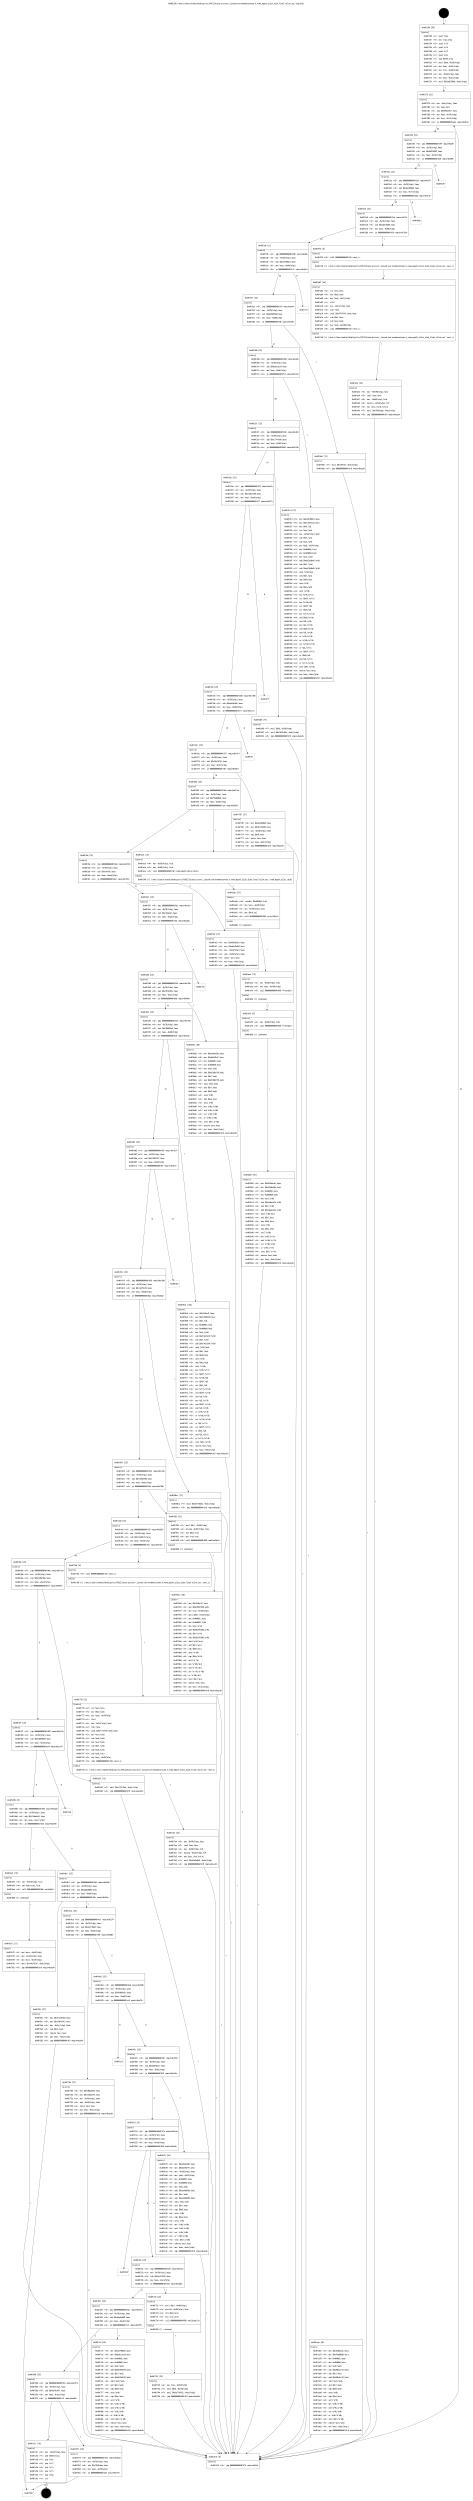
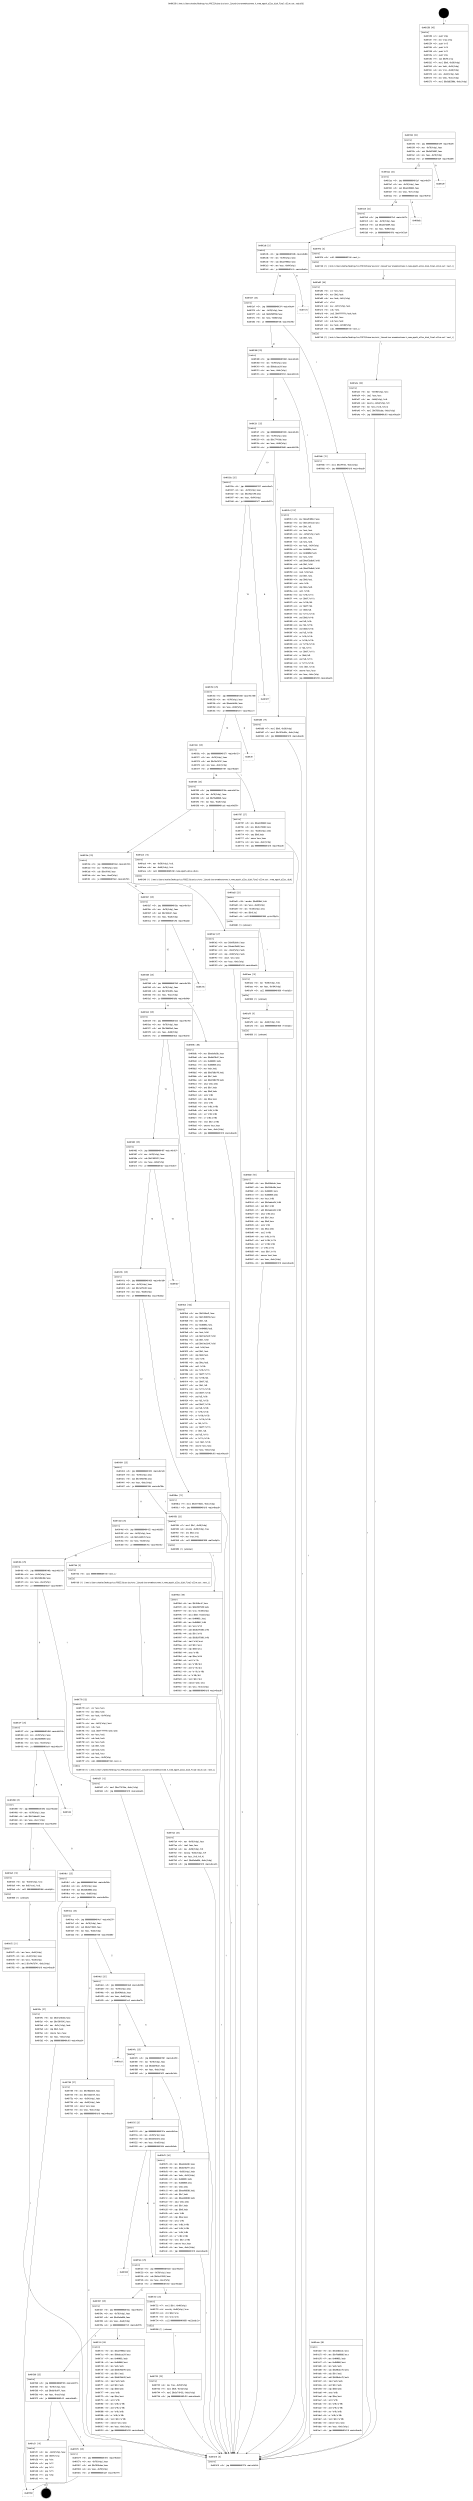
(444, 109) -> none
